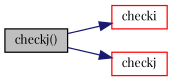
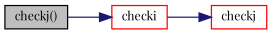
(84, 51) -> (183, 17)
